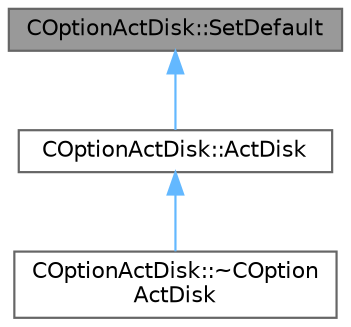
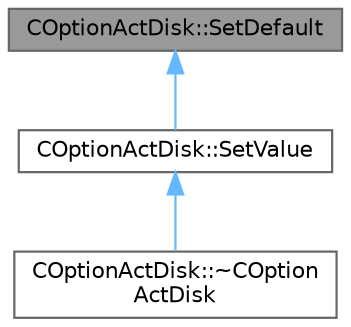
(175, 151) -> (175, 151)
